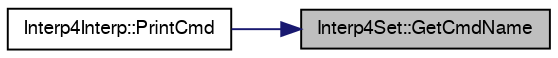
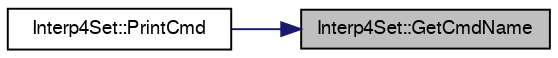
(119, 29) -> (119, 29)
